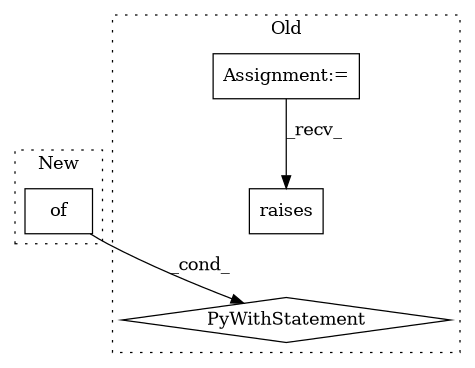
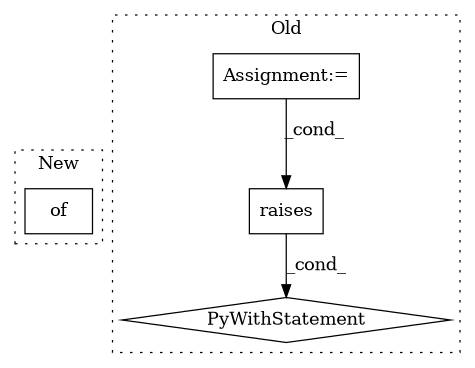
(314, 131) -> (314, 131)
(160, 269) -> (286, 259)
